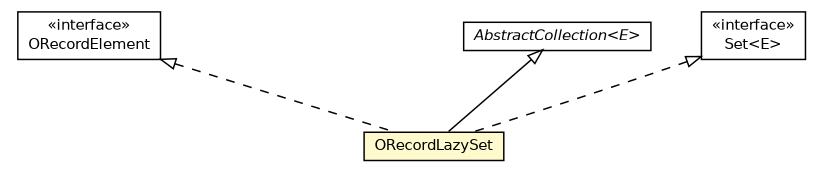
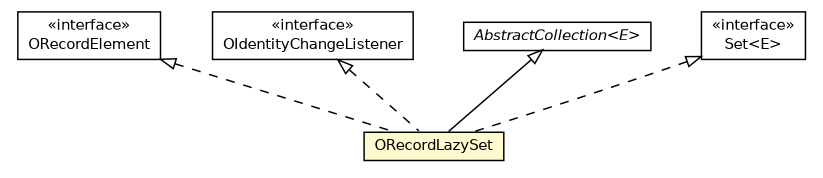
none -> (312, 36)
